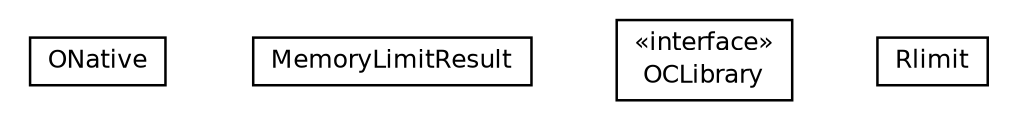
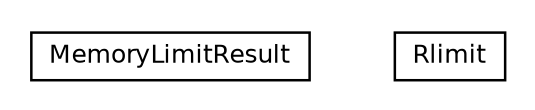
(98, 60) -> none
(704, 60) -> none
